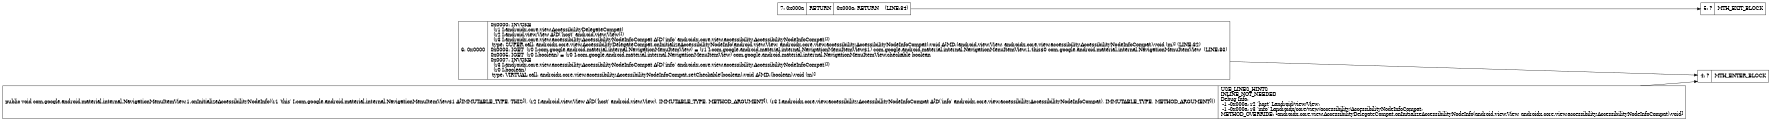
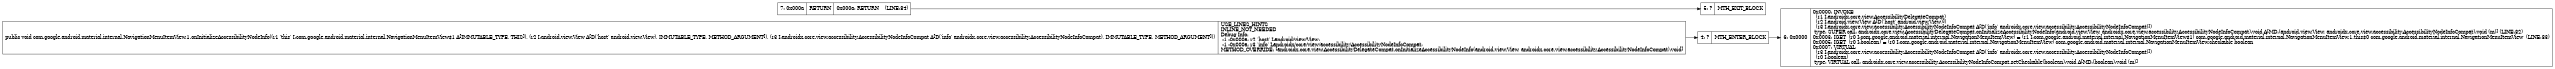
(512, 60) -> (1836, 48)
(1462, 68) -> (1773, 38)
